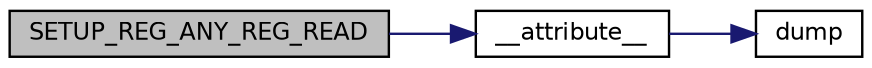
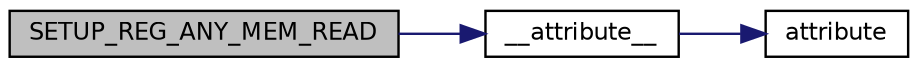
(199, 34) -> (204, 34)
(809, 34) -> (837, 34)
